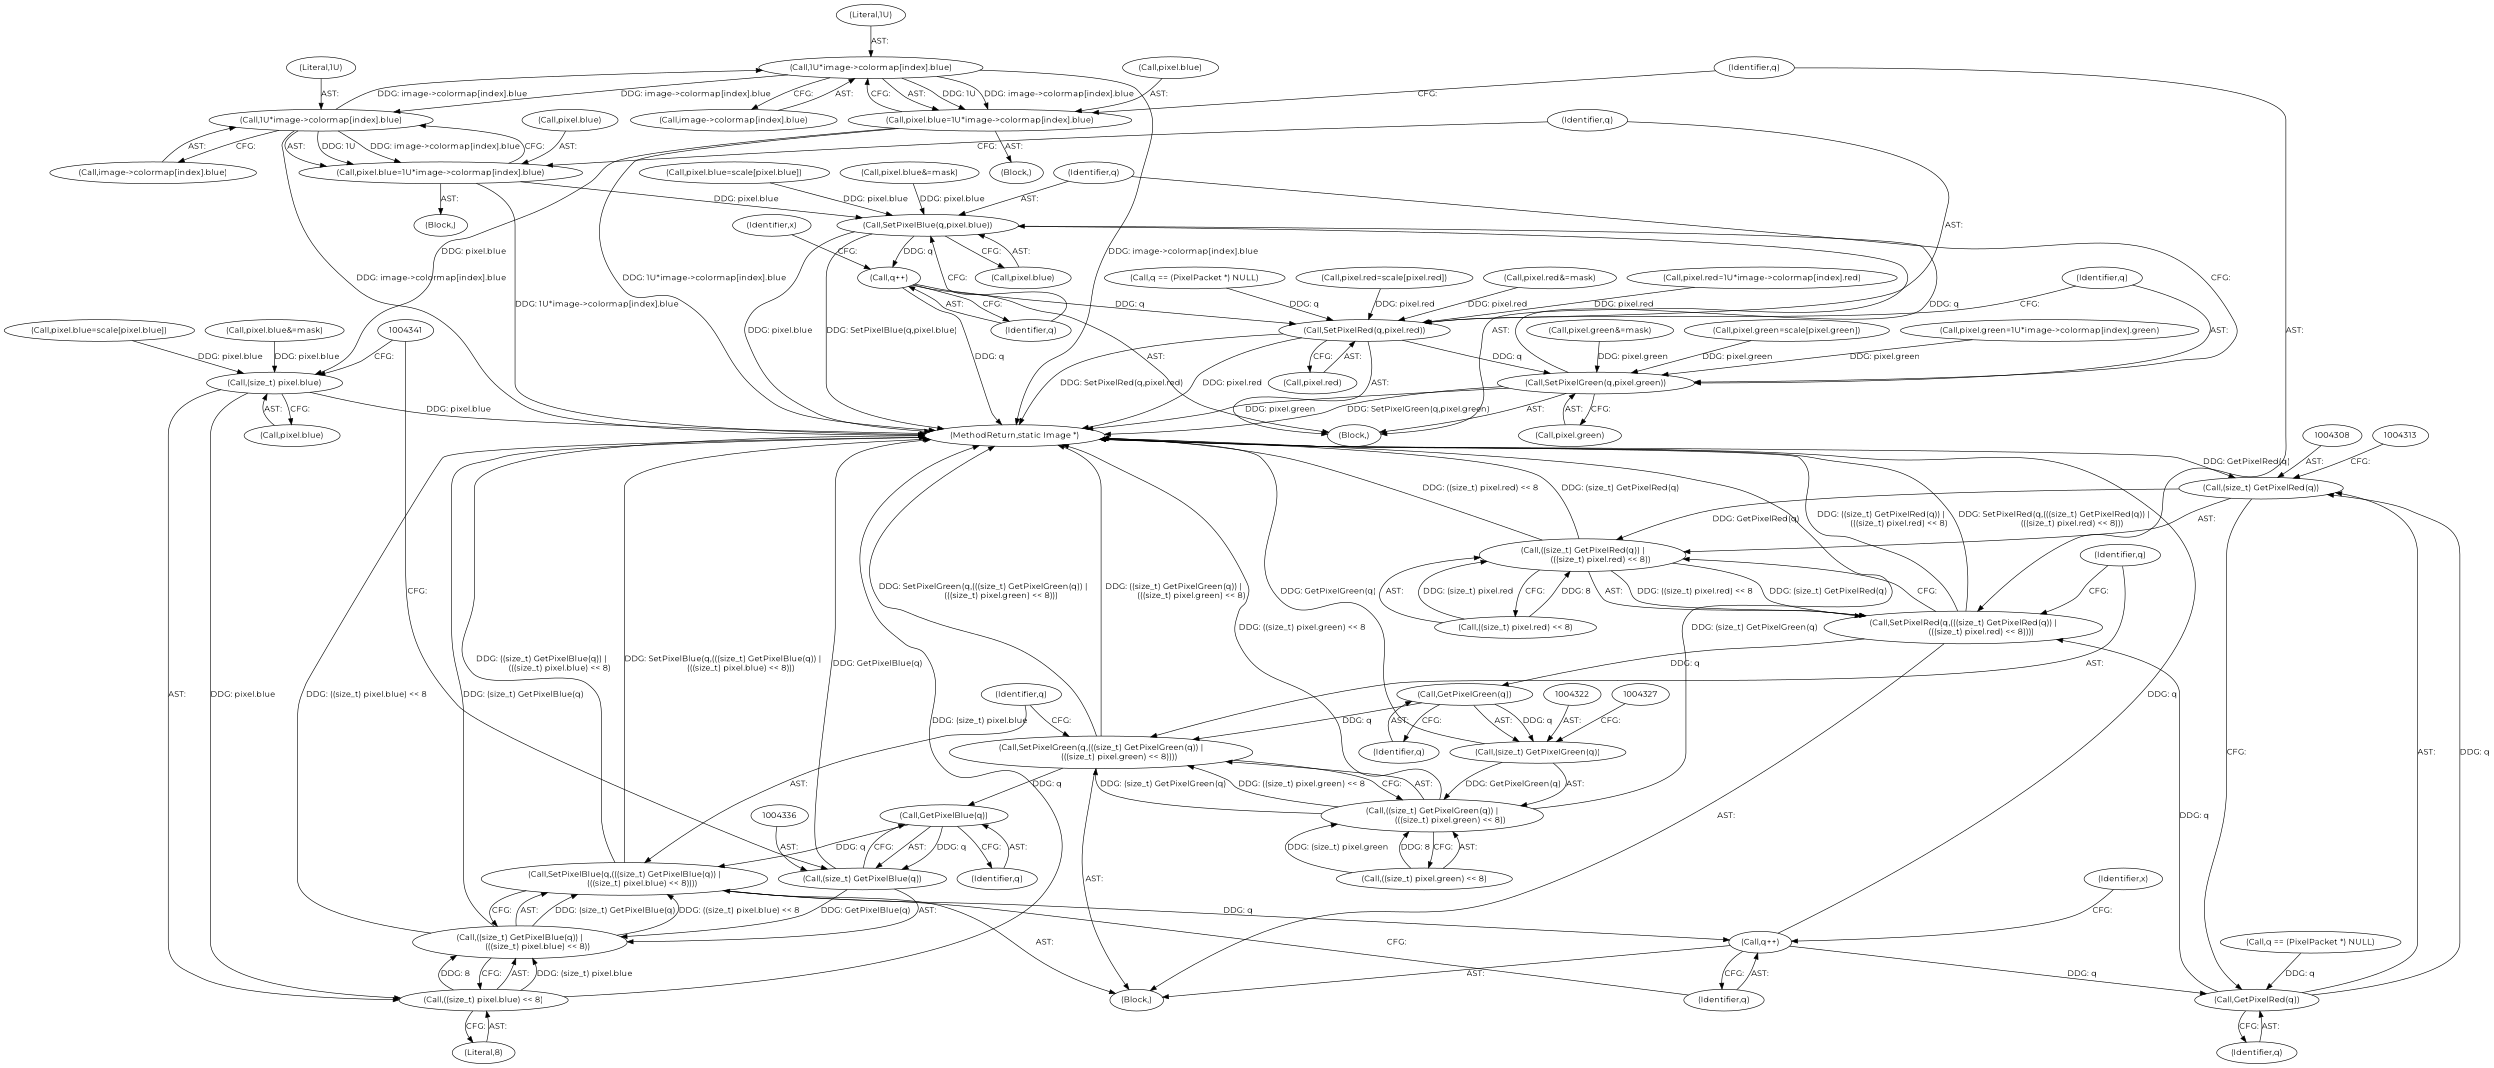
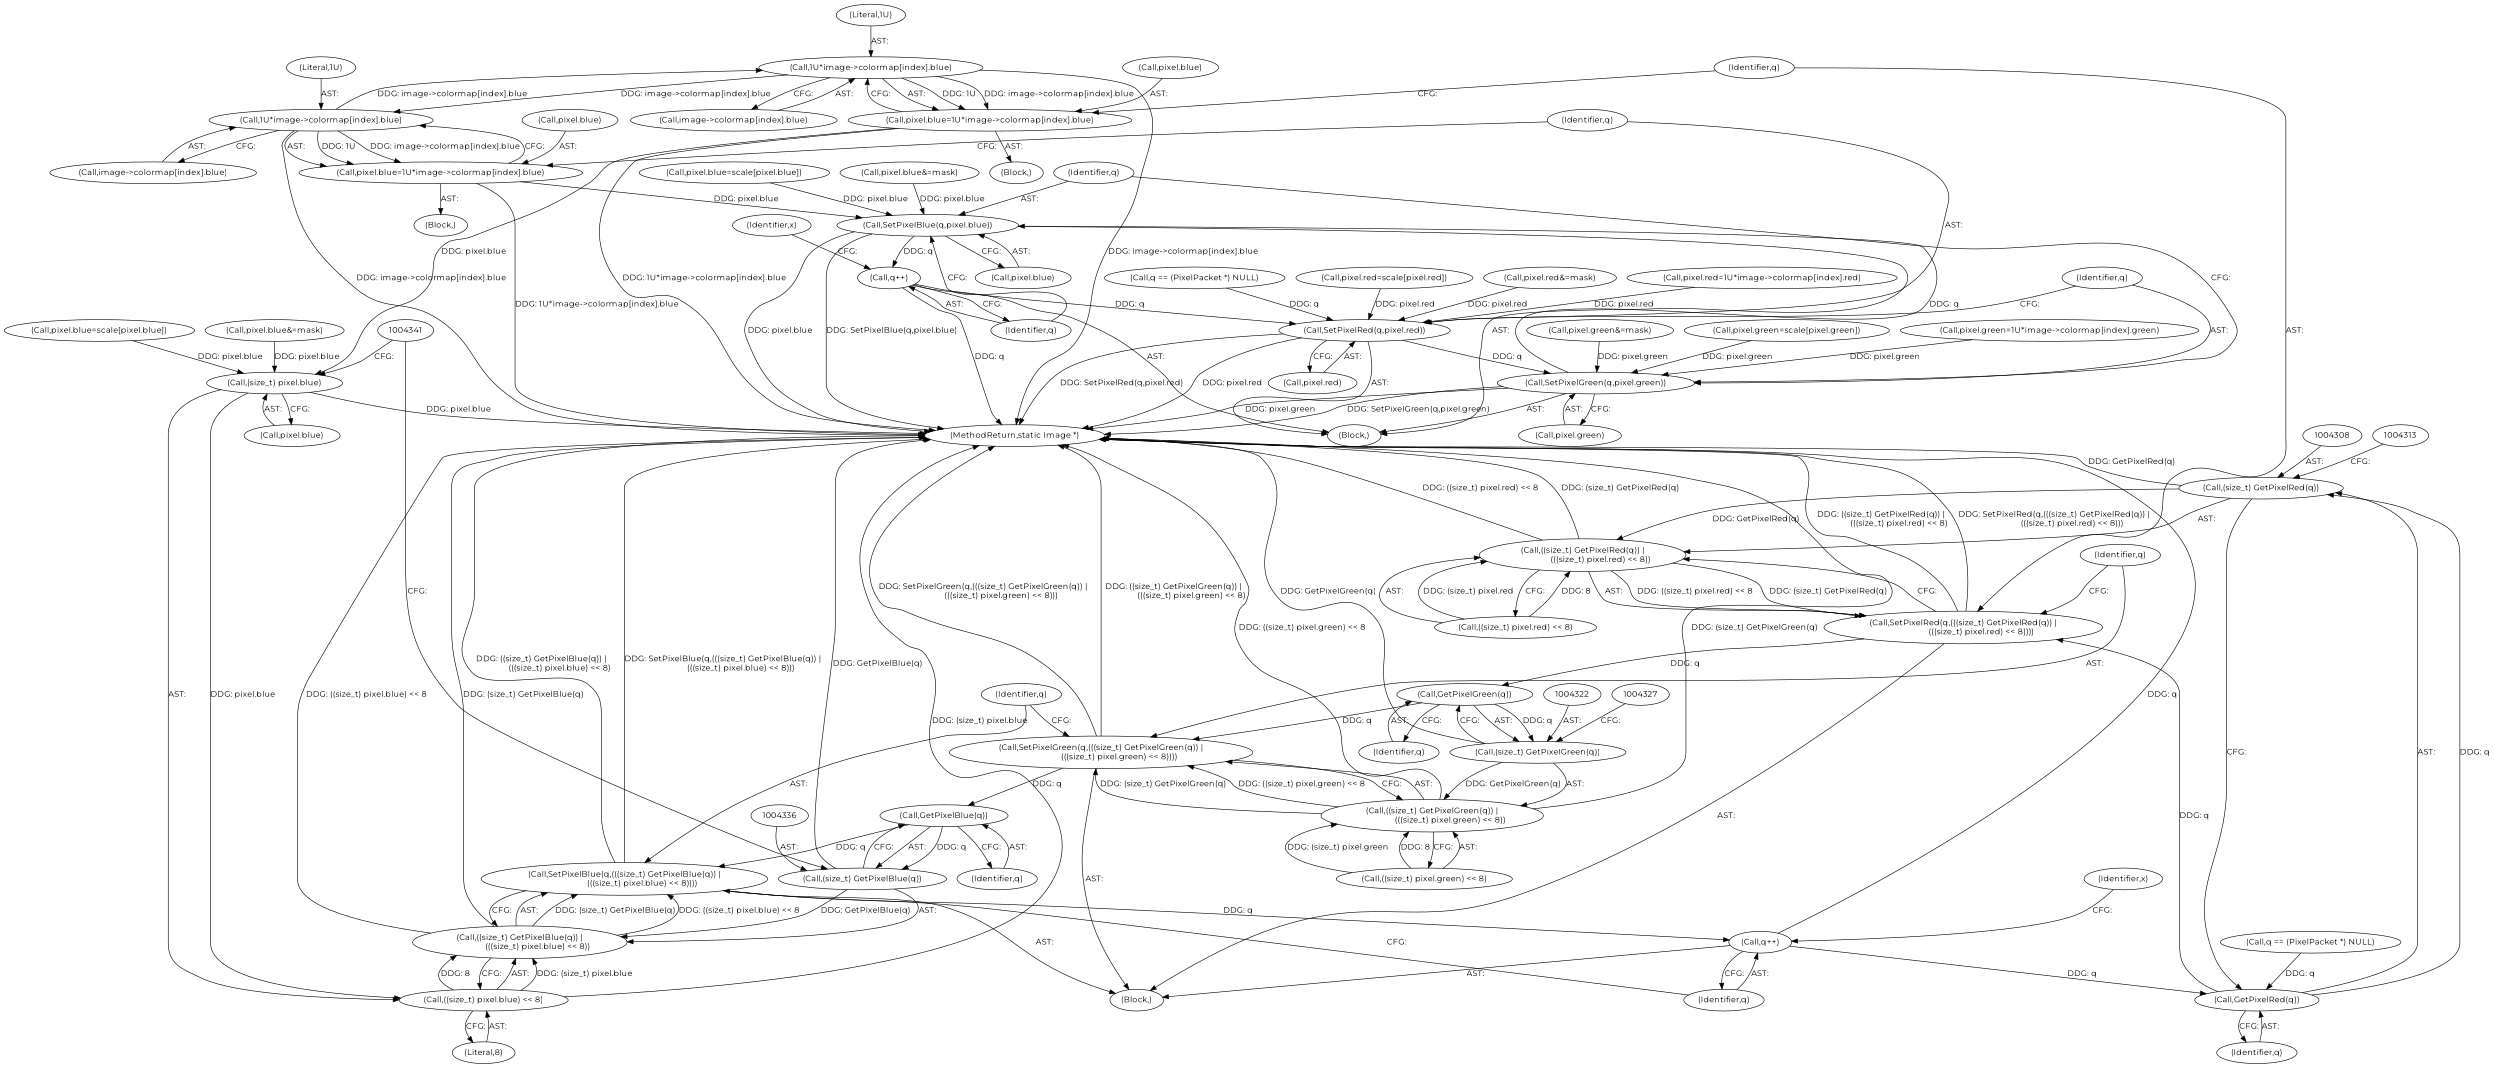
(1807, 450) -> (1754, 448)
none -> (1466, 732)
